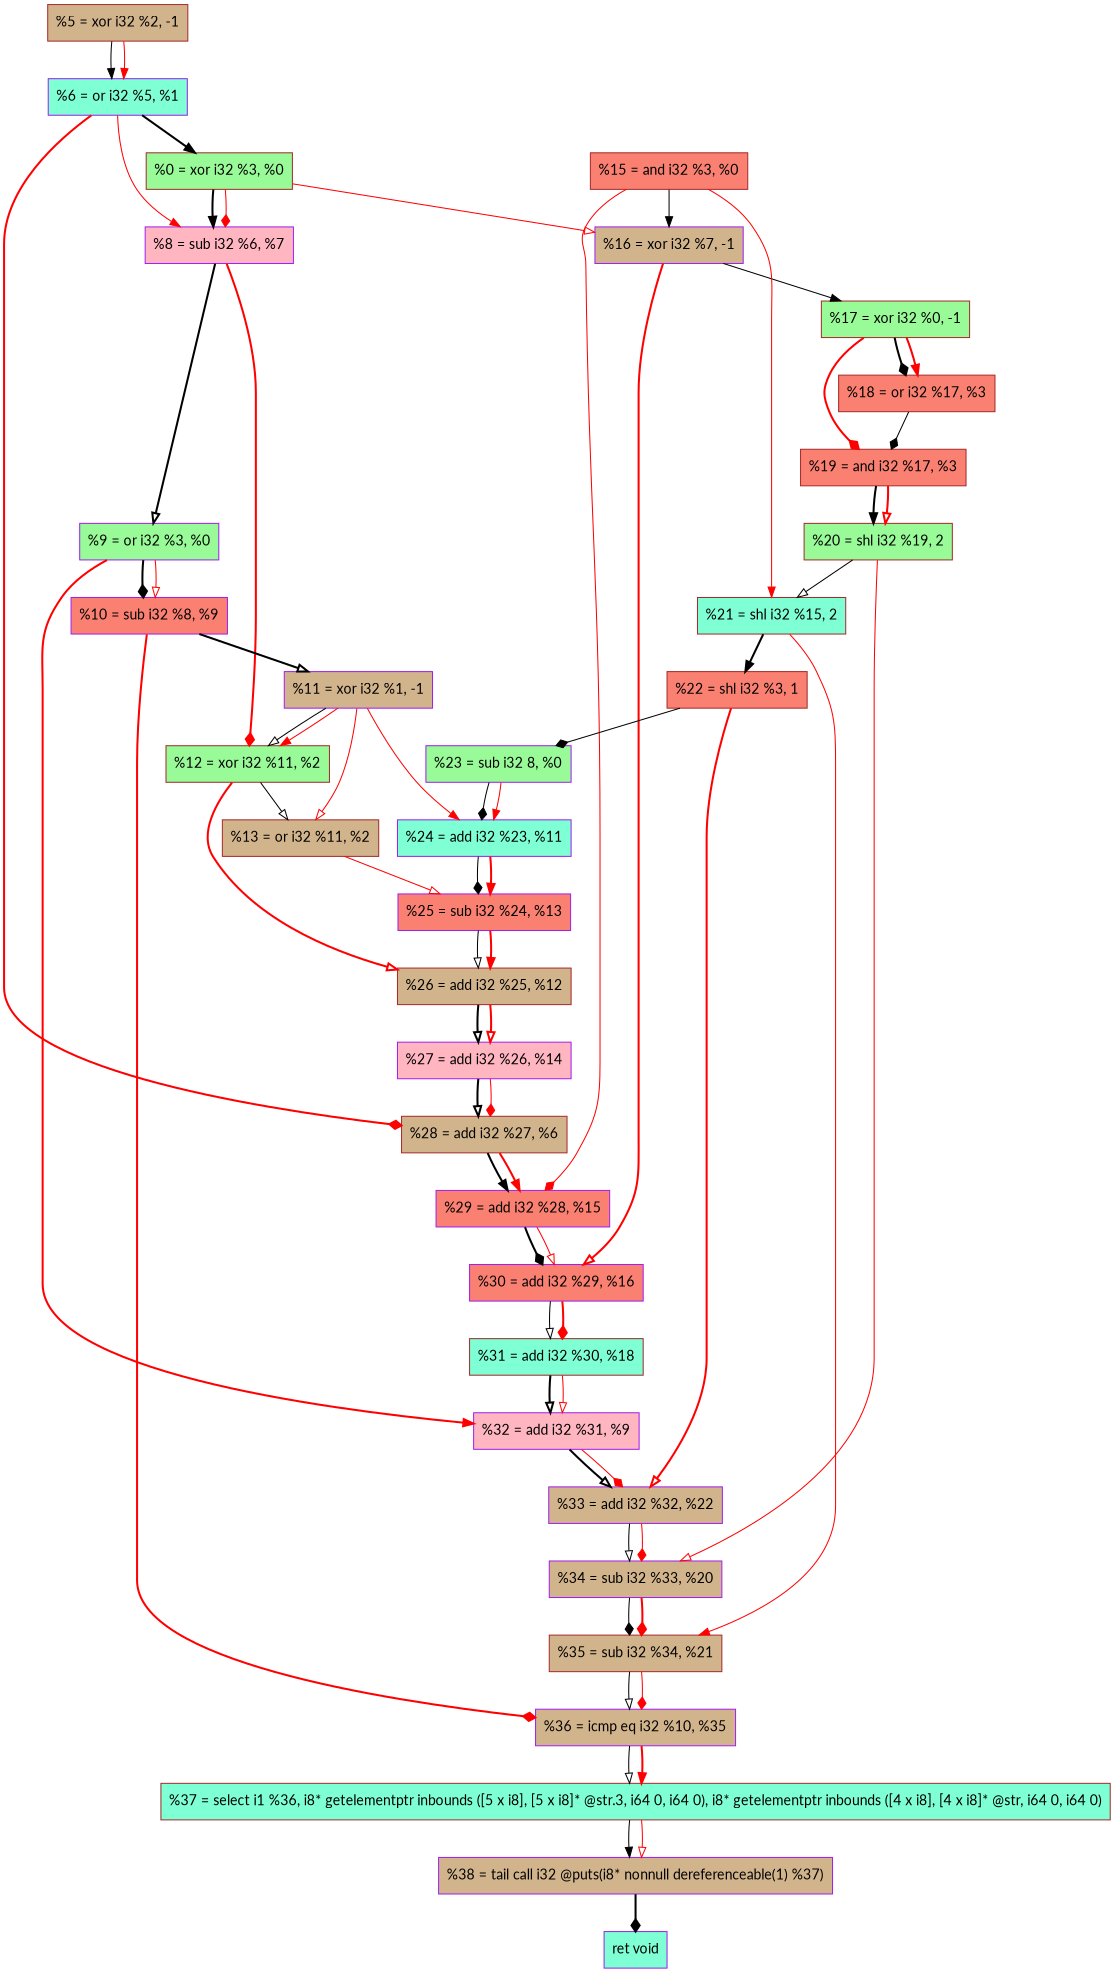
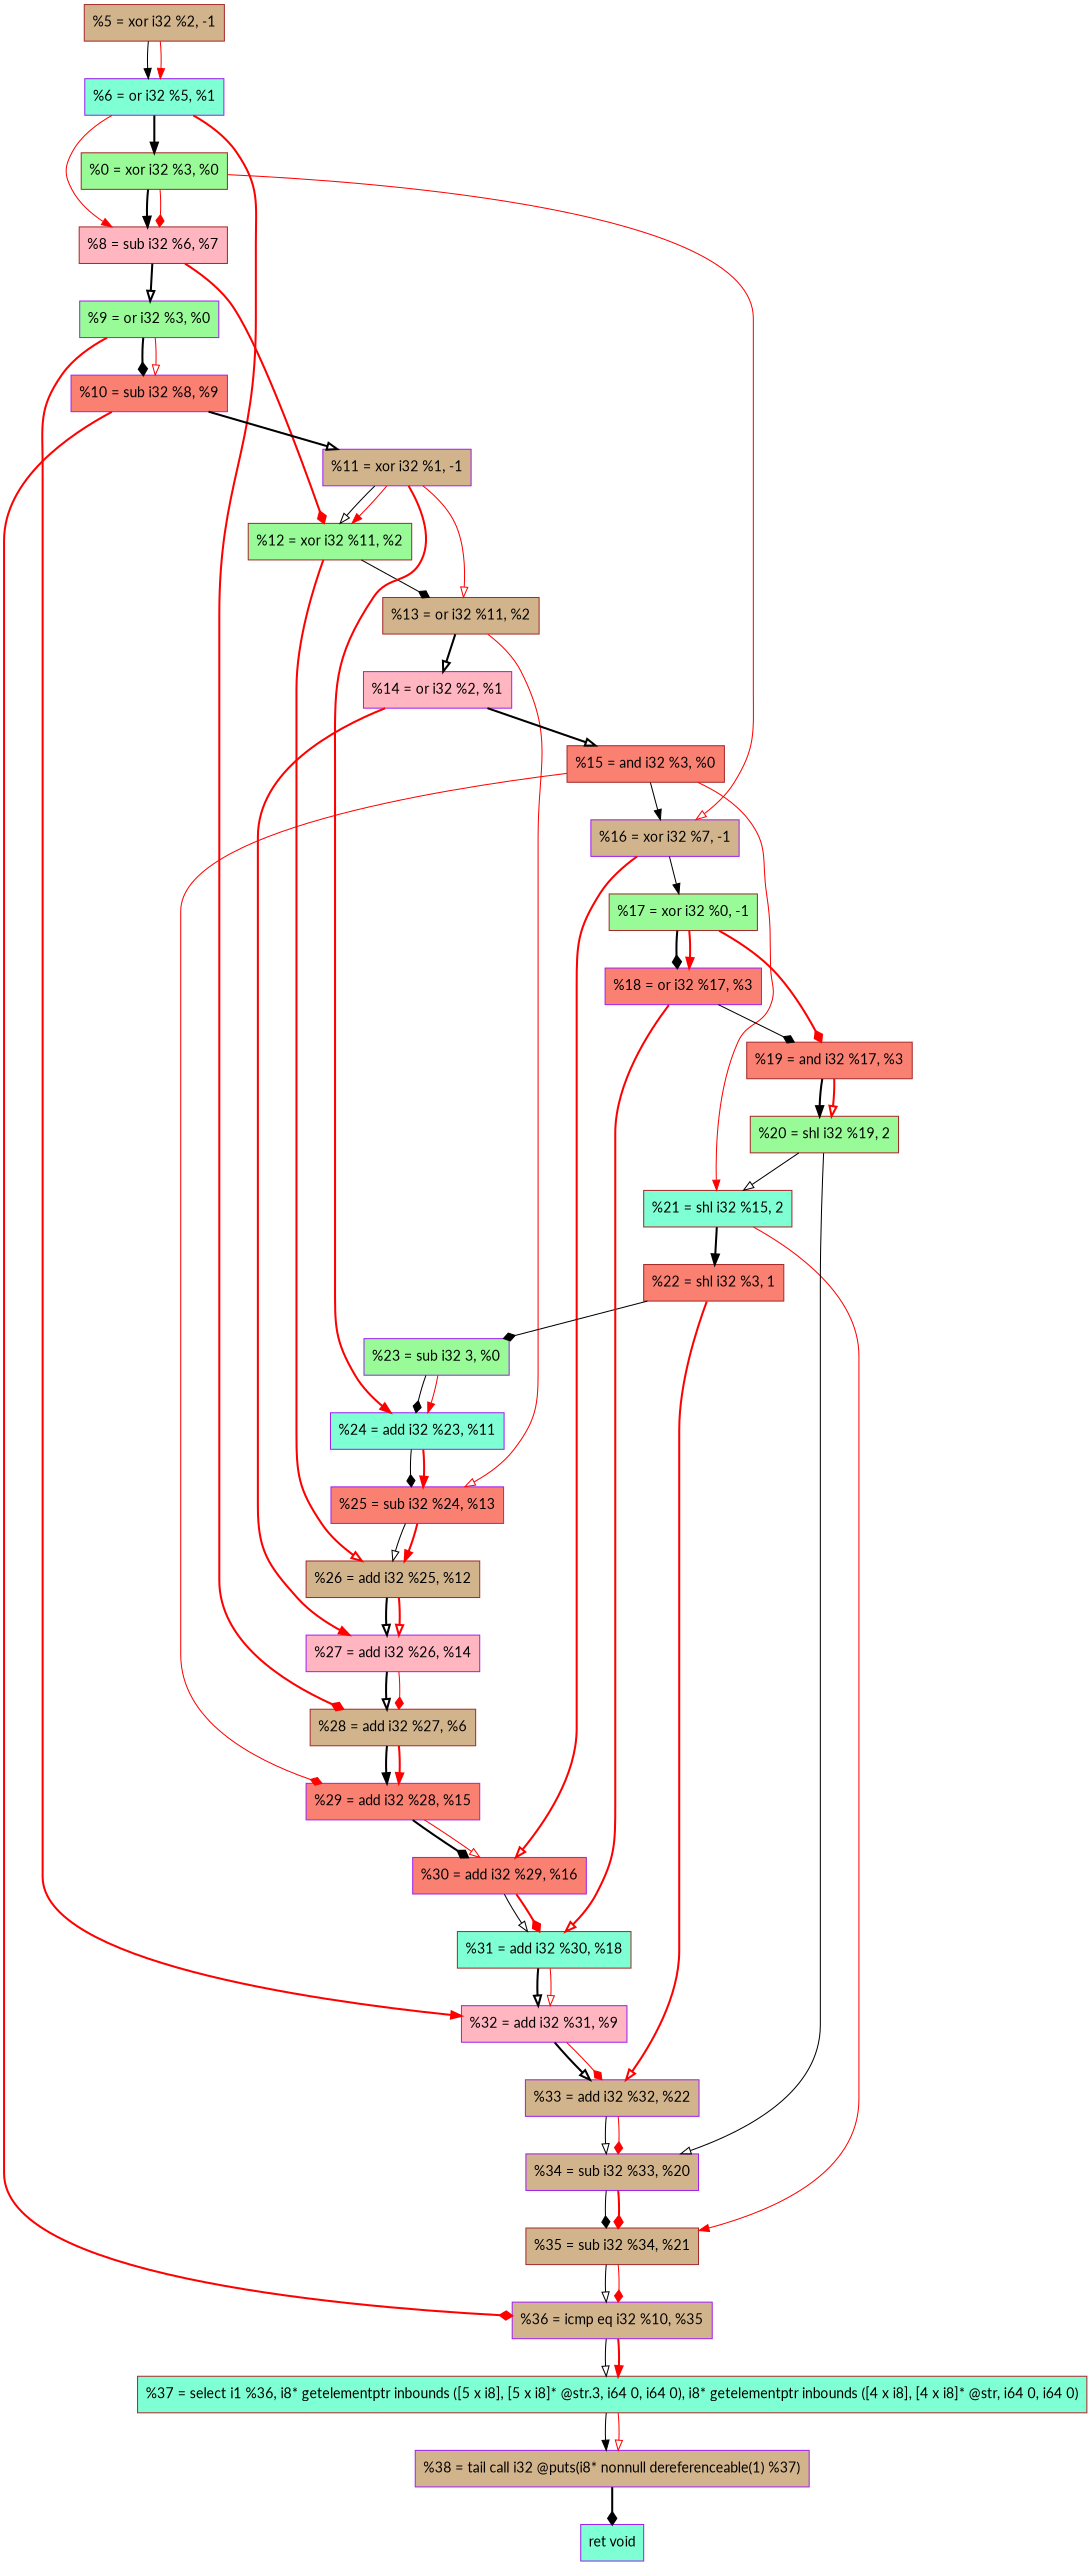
(219, 245) -> (153, 245)
(917, 393) -> (683, 986)
none -> (438, 690)
(499, 764) -> (437, 1357)
(403, 766) -> (335, 935)
(271, 797) -> (390, 576)
(874, 1102) -> (820, 1685)
none -> (615, 1464)
